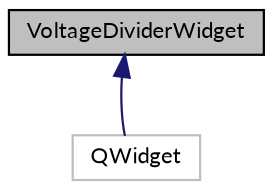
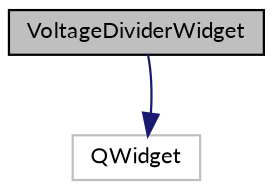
(122, 106) -> (151, 84)
